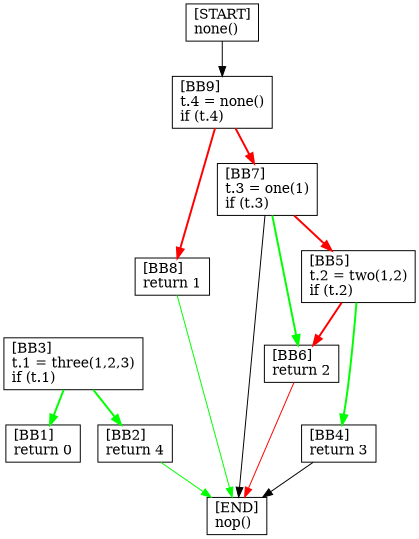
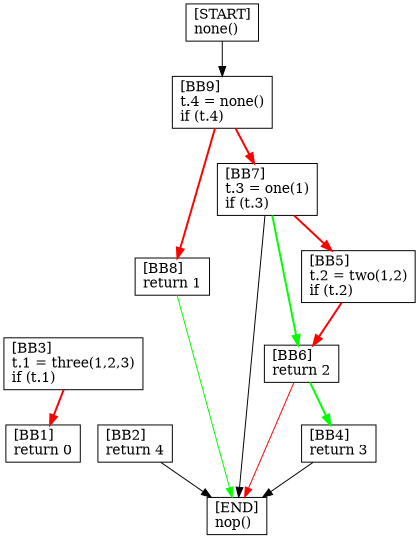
(351, 359) -> (318, 399)
(59, 403) -> (59, 403)
(104, 403) -> none
(182, 477) -> (182, 477)
